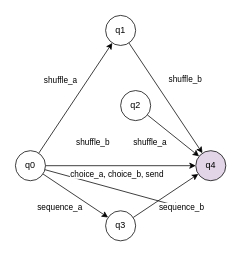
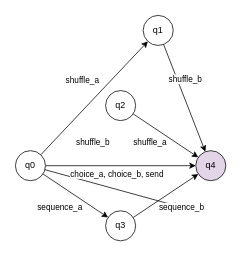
(120, 30) -> (158, 30)
(135, 105) -> (120, 105)
